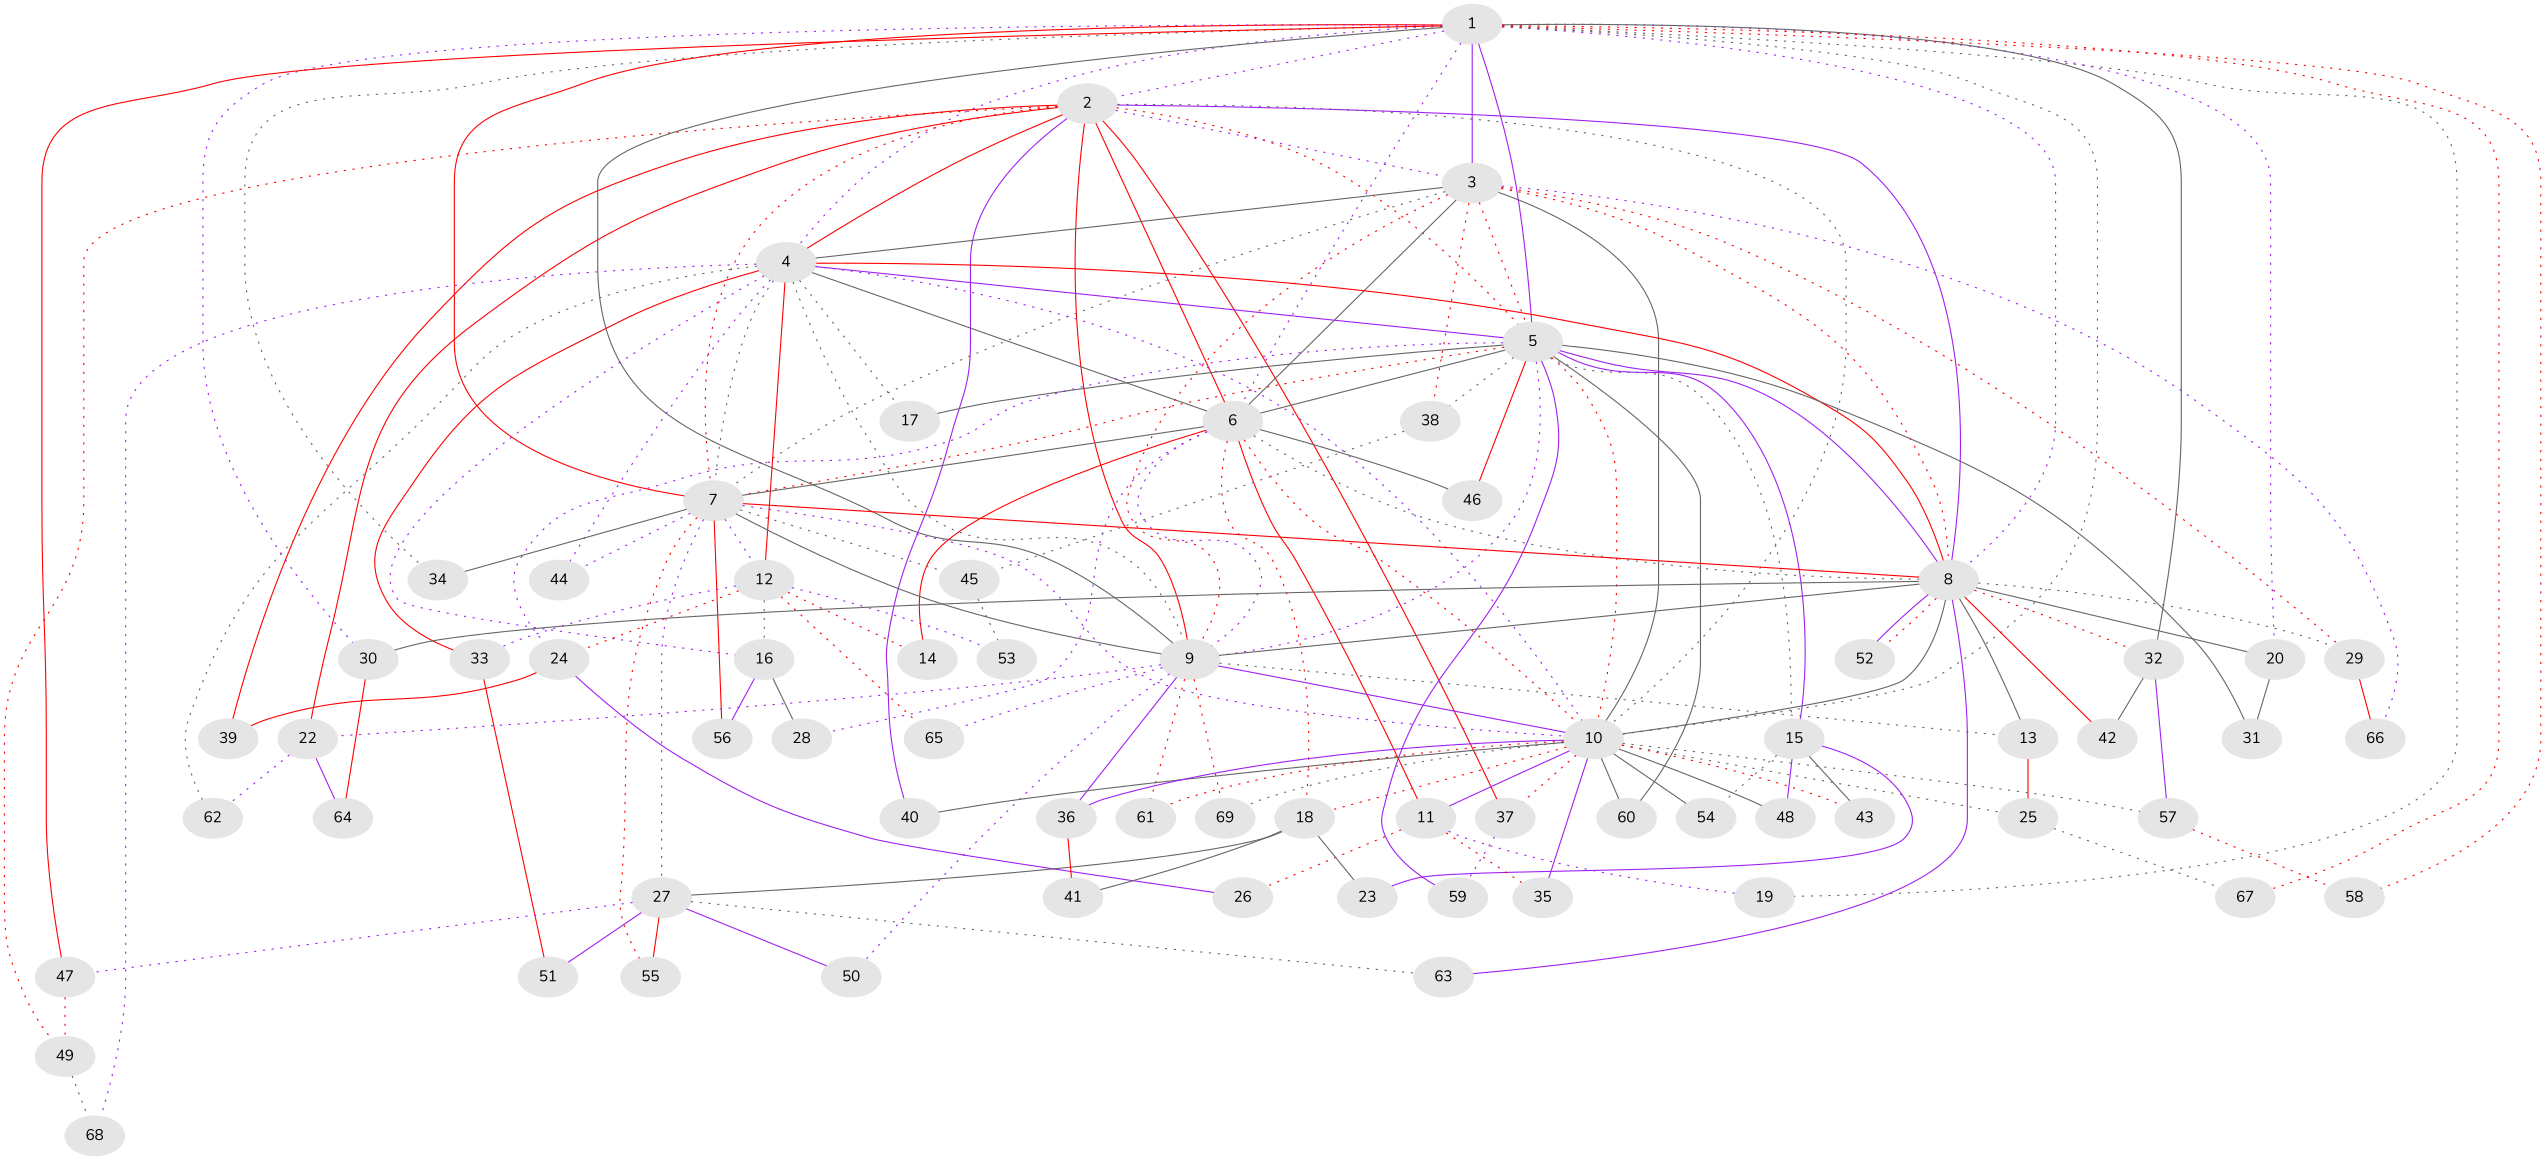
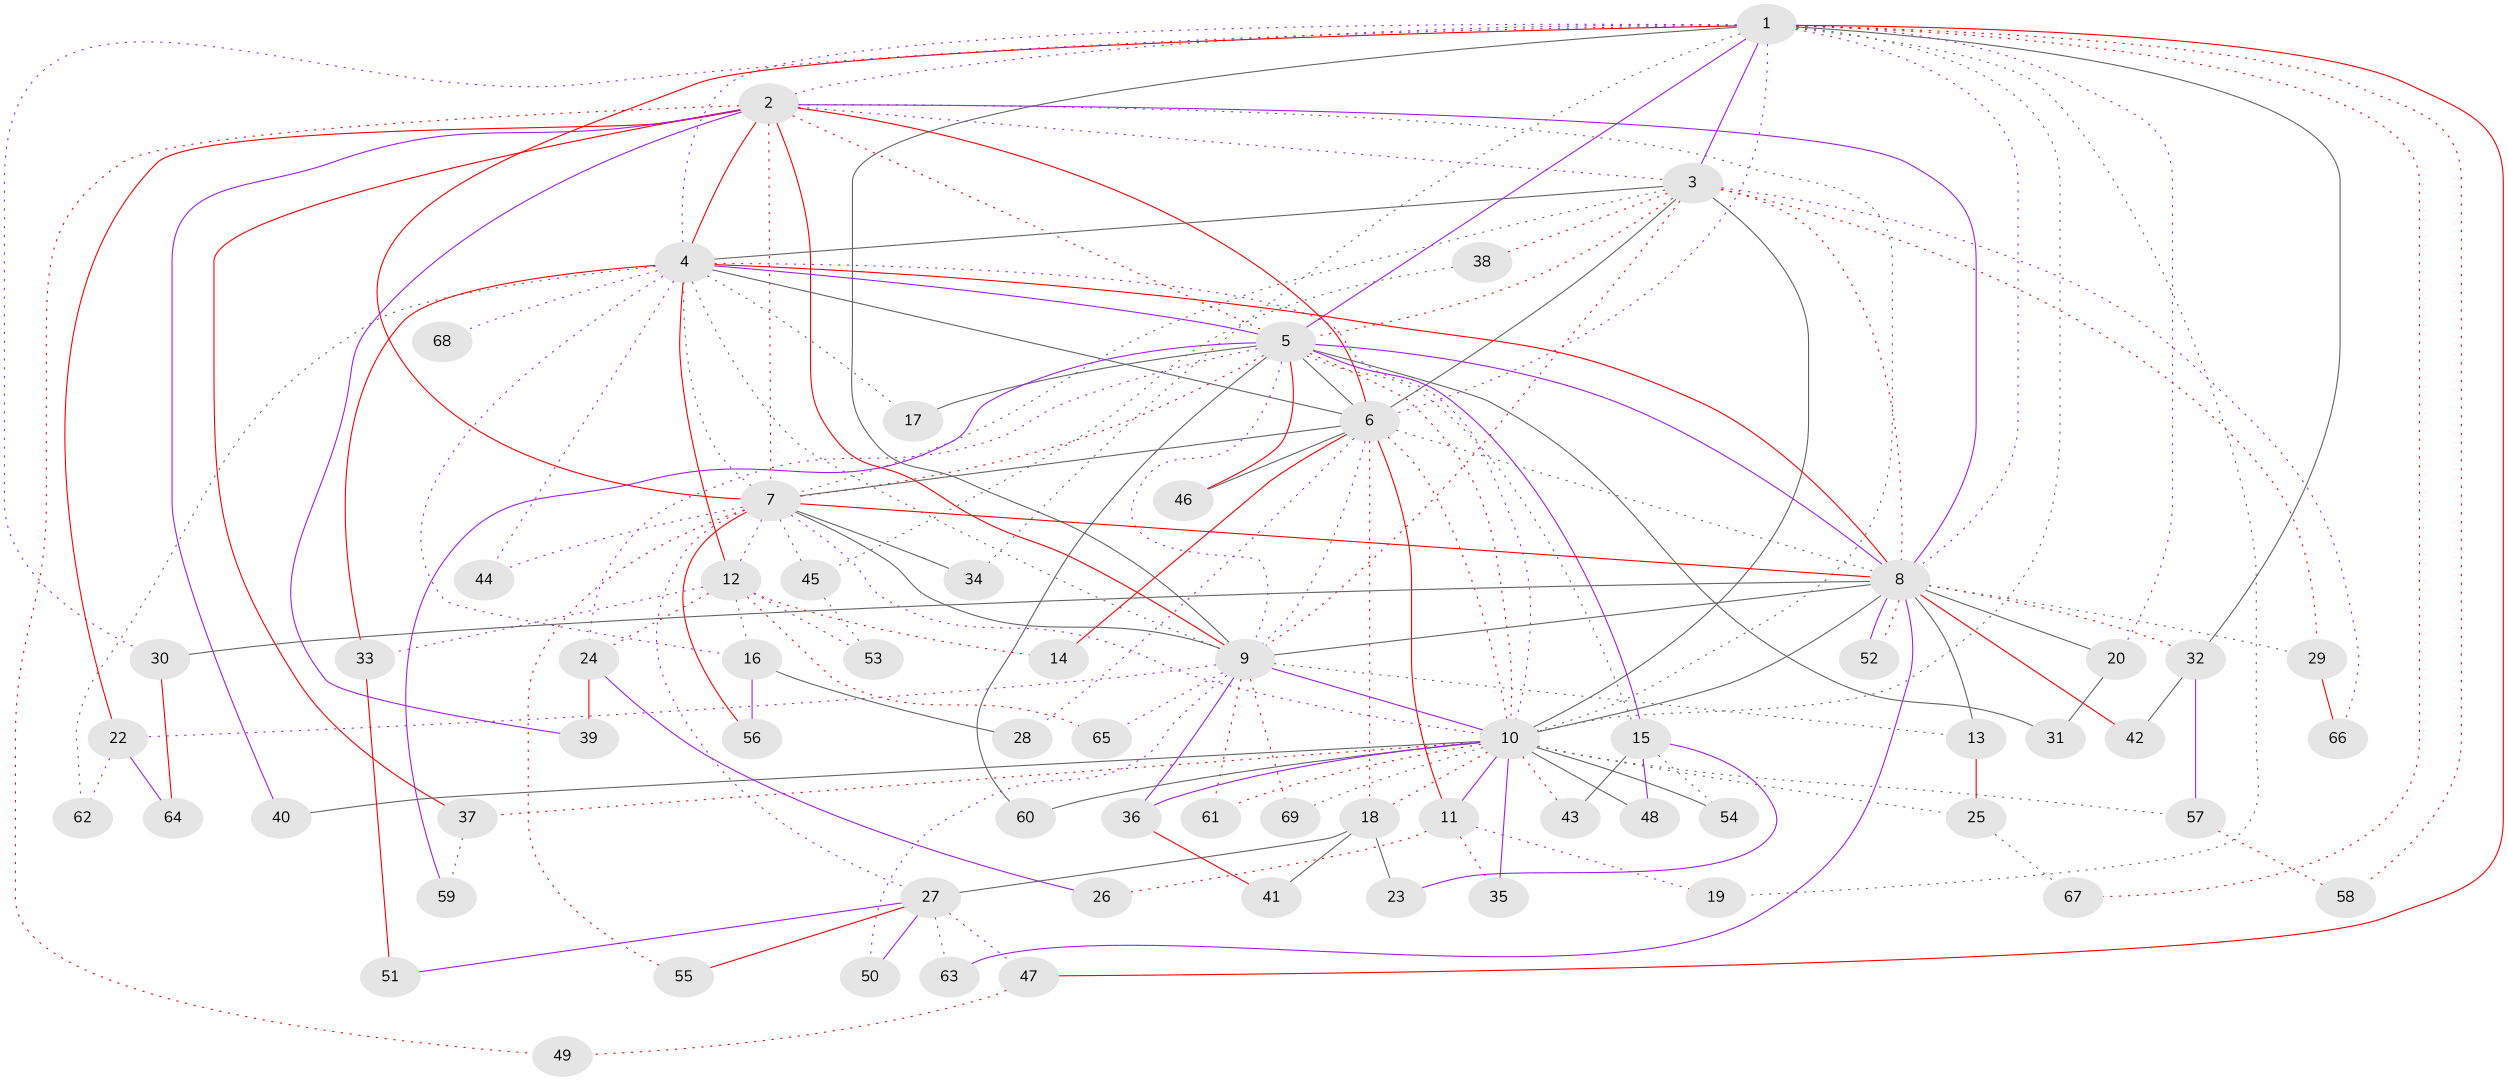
(515, 239) -> (343, 412)
(1482, 382) -> none
(80, 1096) -> none
